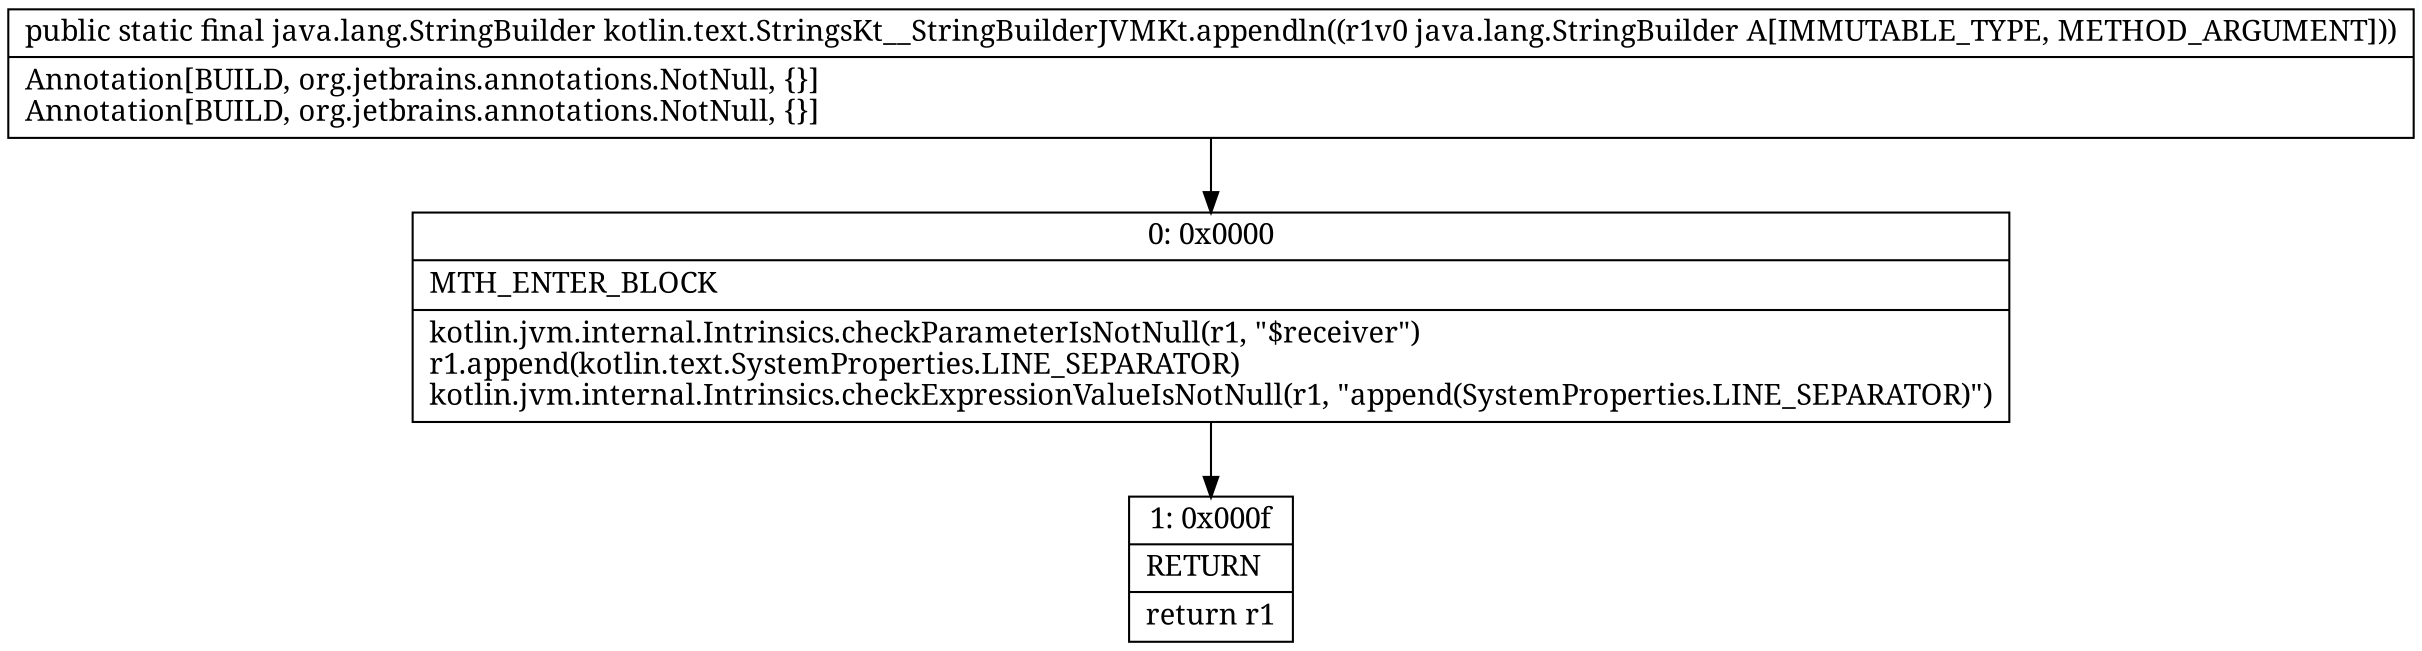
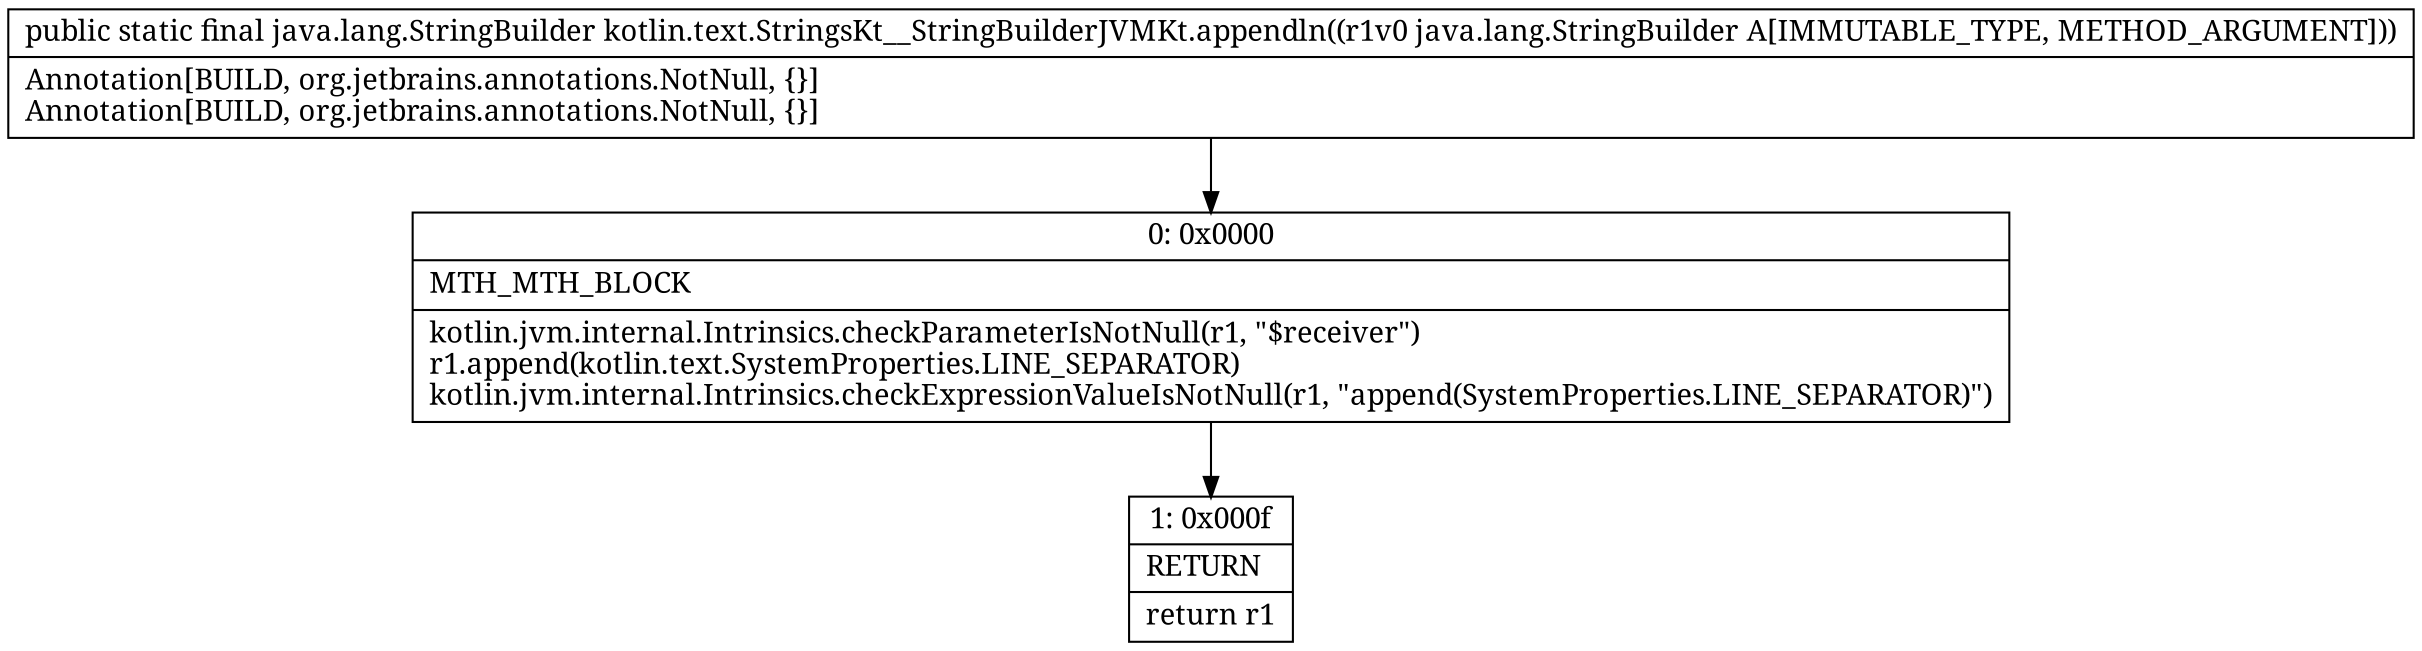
(573, 284) -> (561, 284)
